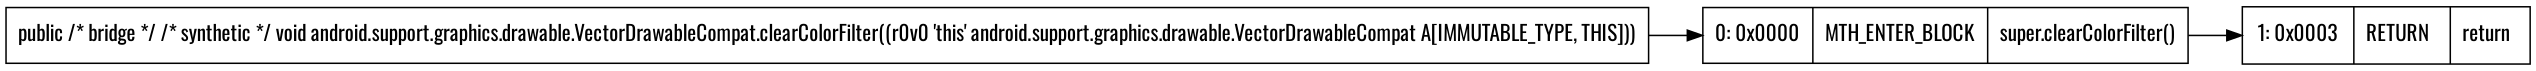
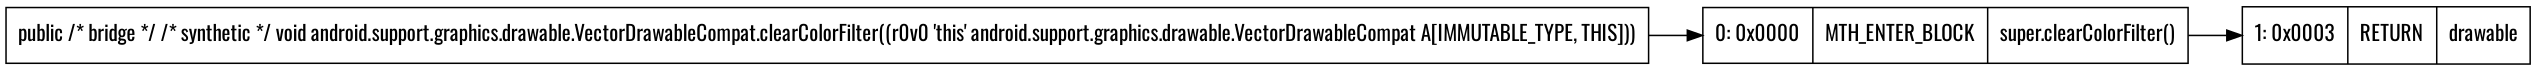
(2486, 35) -> (2483, 35)
